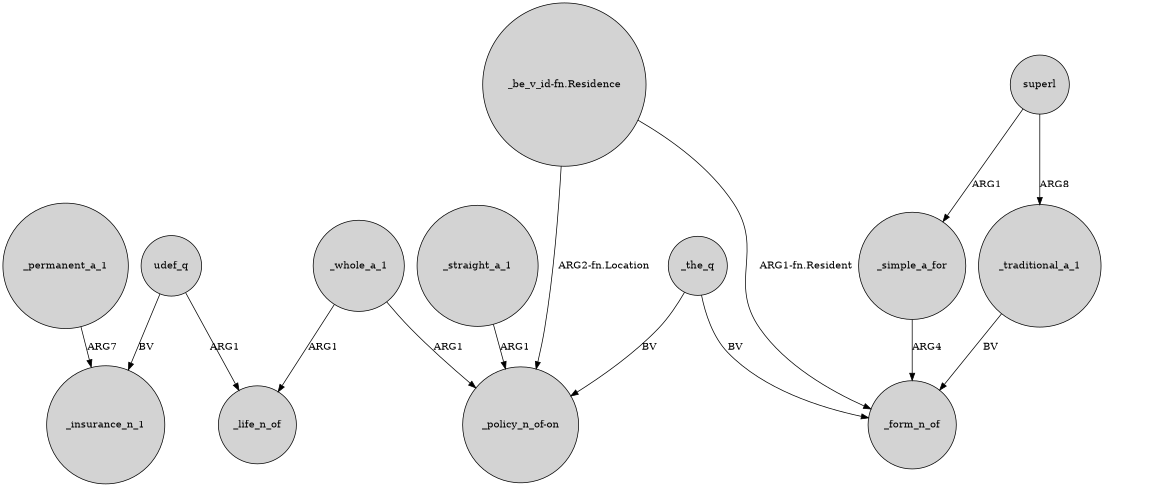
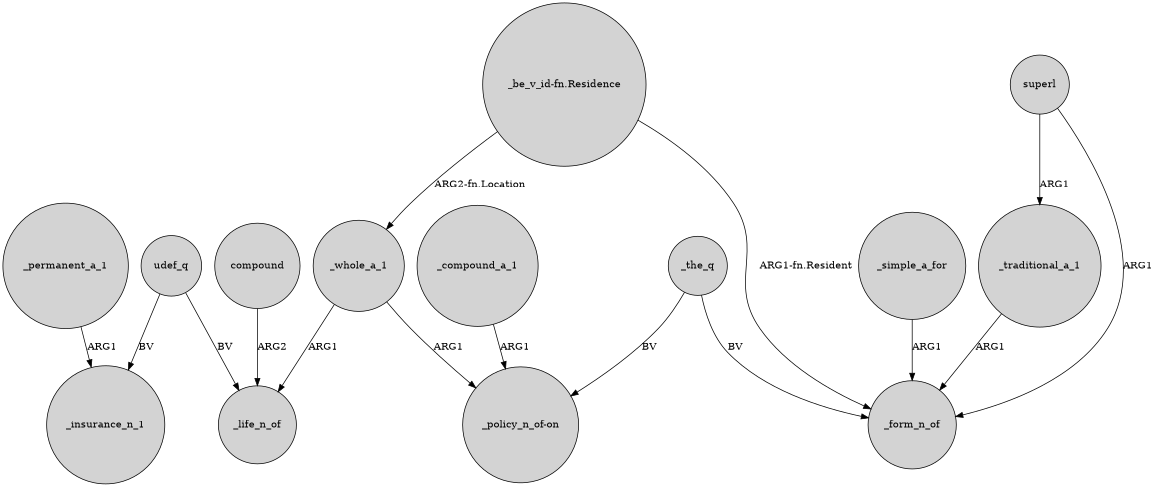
(985, 162) -> (1120, 298)
(1055, 185) -> (1055, 185)
(553, 264) -> (442, 175)
none -> (257, 266)
(478, 266) -> (478, 266)
(102, 347) -> (102, 347)
(225, 347) -> (225, 347)
(927, 347) -> (927, 347)
(991, 347) -> (991, 347)
